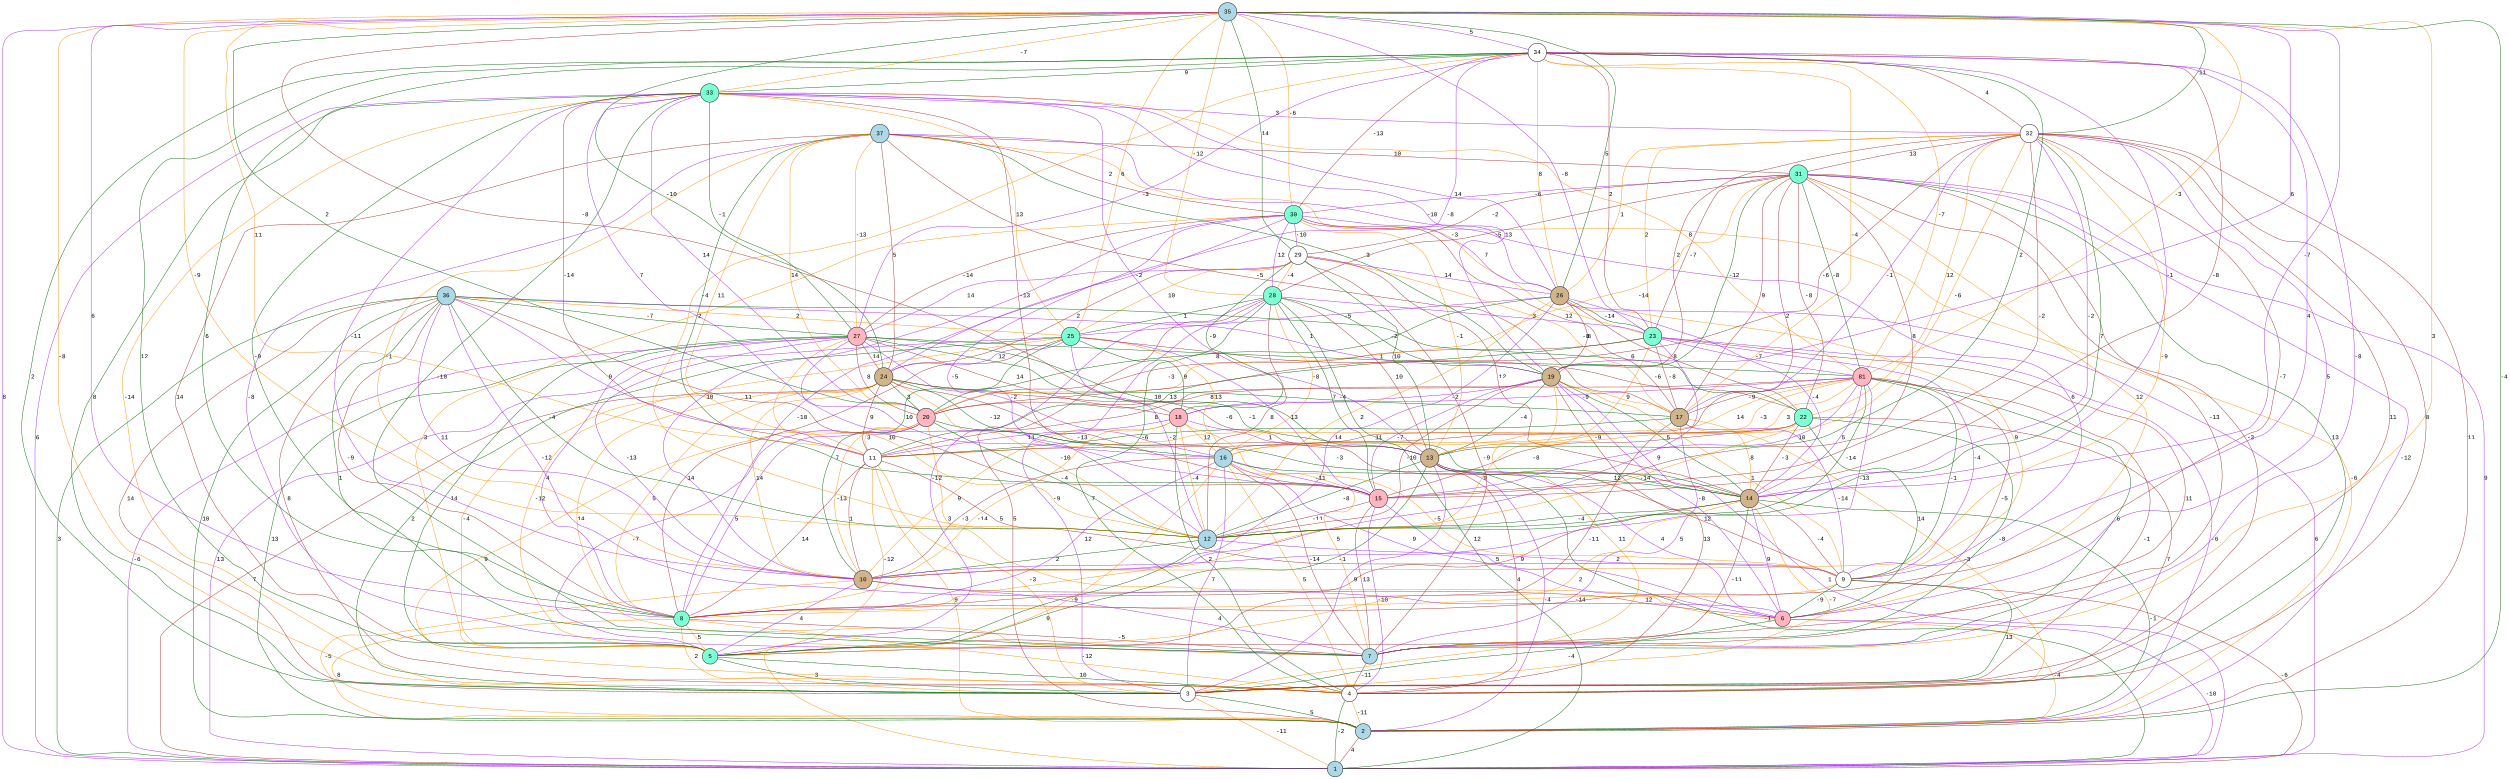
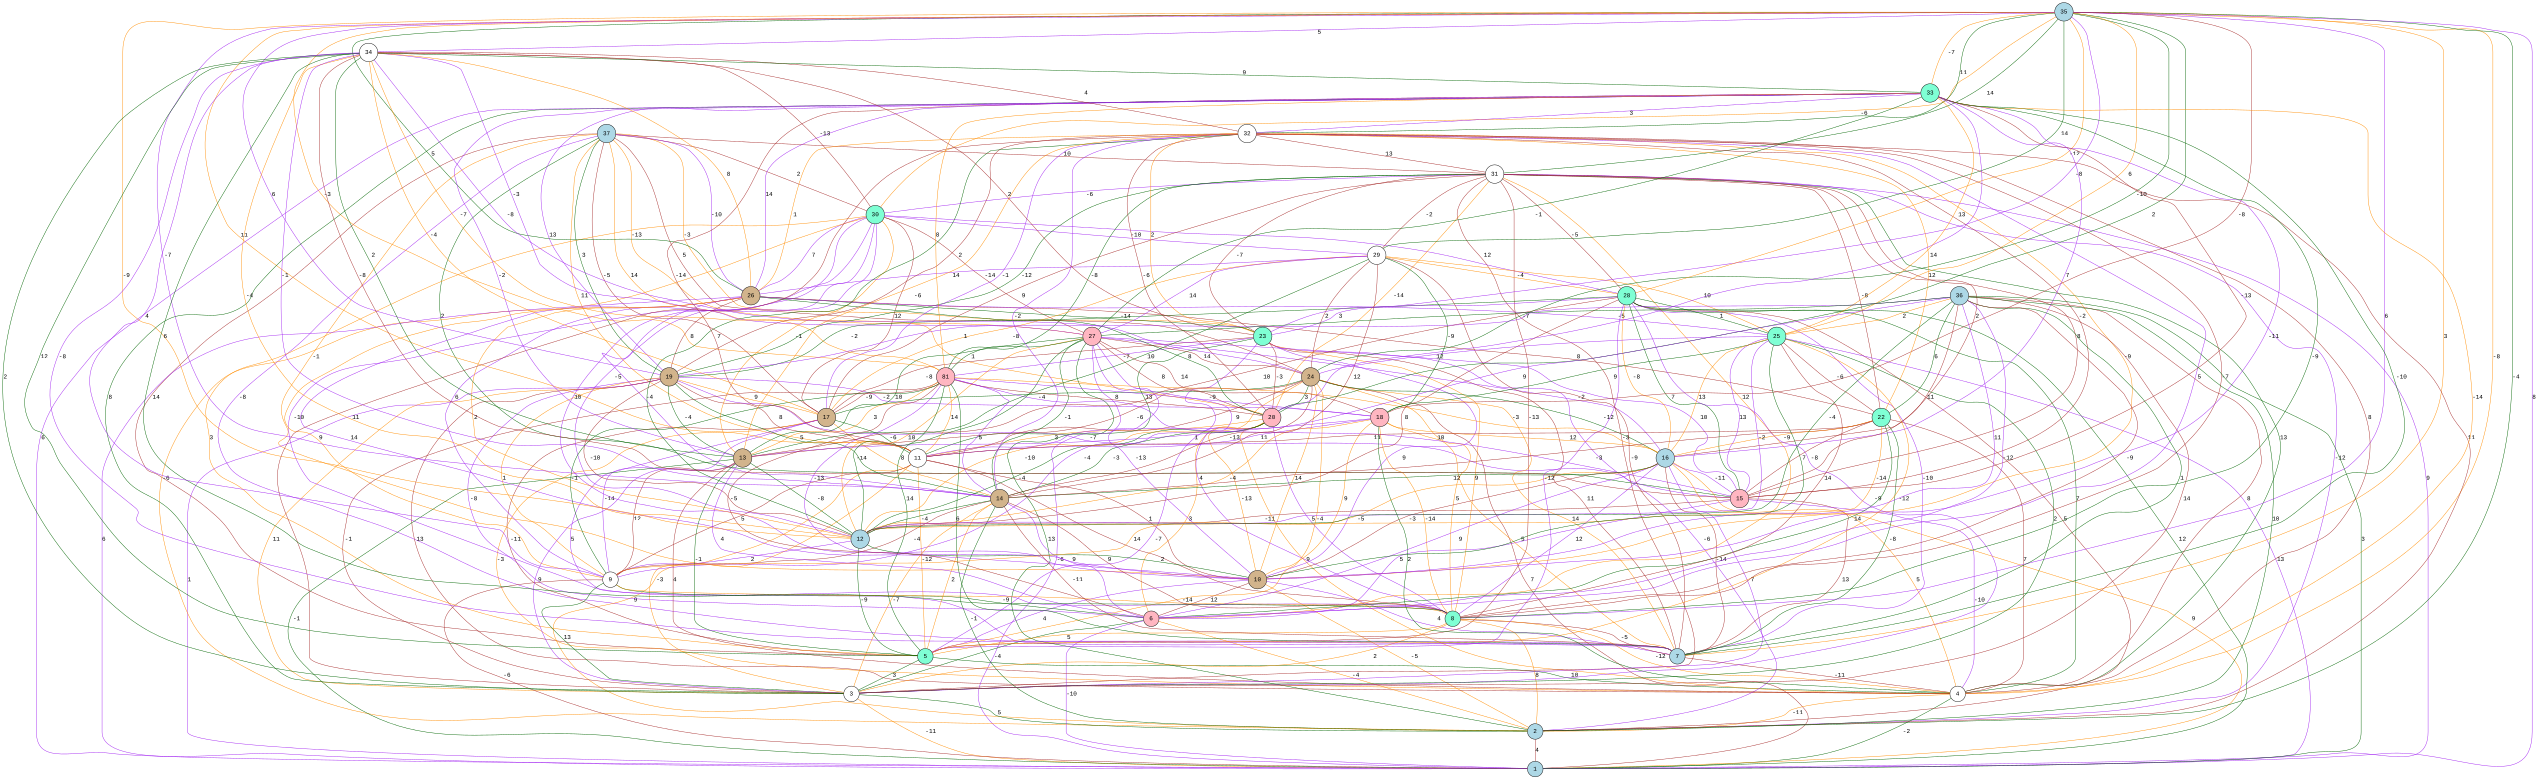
none -> (1812, 138)
(1799, 174) -> (1495, 174)
none -> (1919, 458)
(1538, 624) -> none
